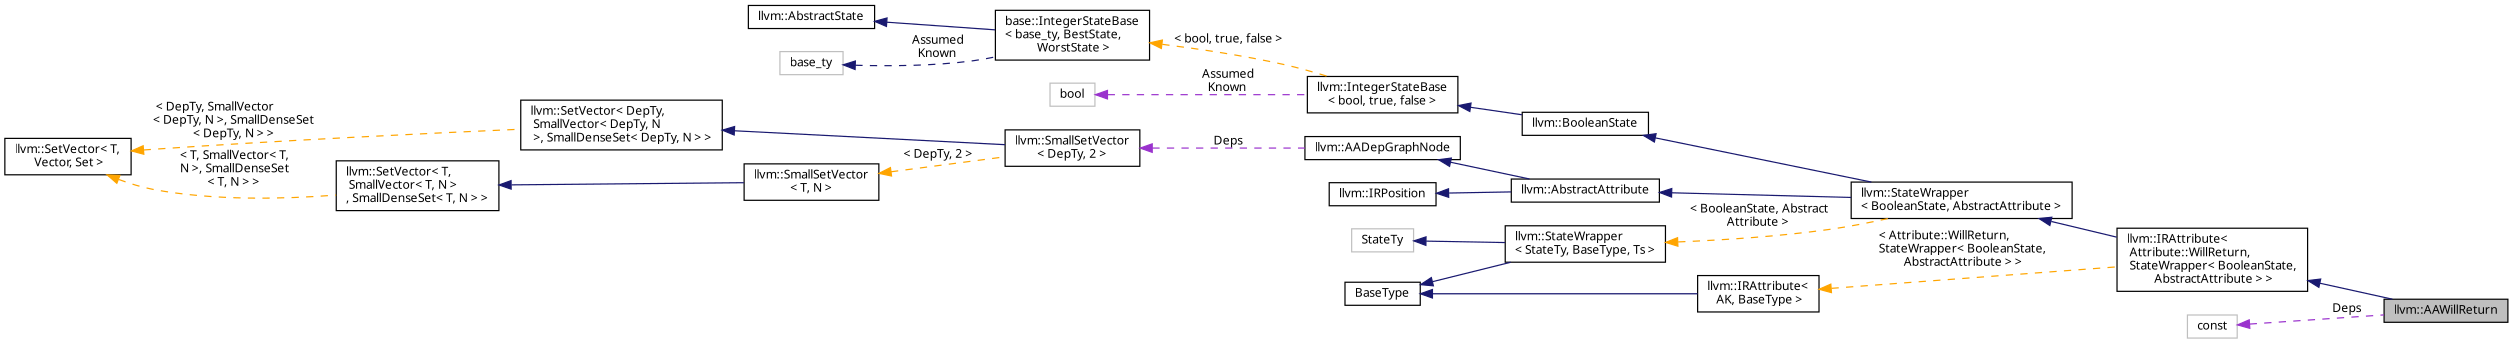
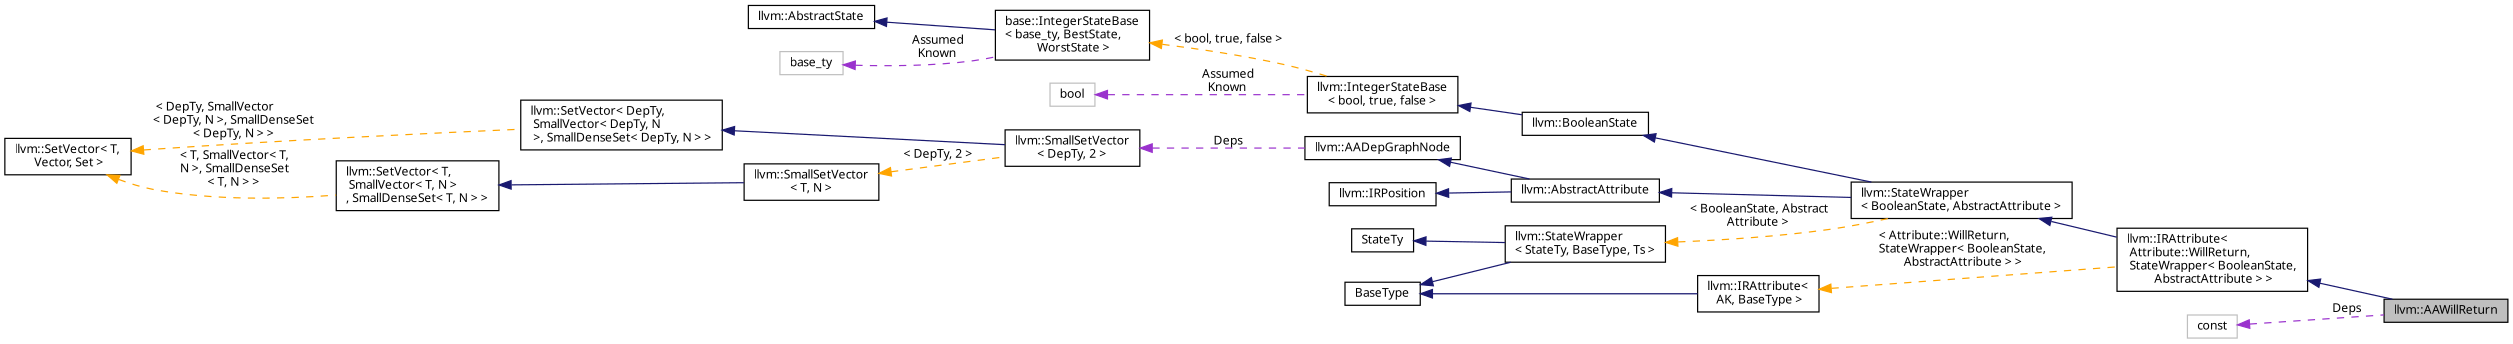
(926, 65) -> (926, 65)
(1383, 240) -> (1383, 240)
